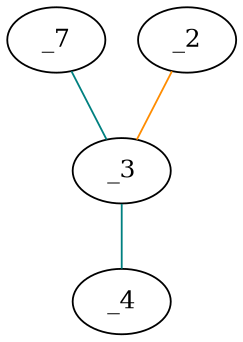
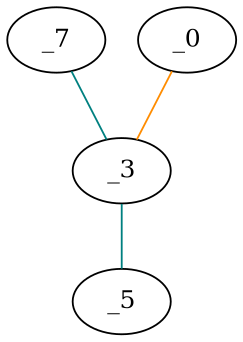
(187, 40) -> (187, 40)
(122, 302) -> (122, 302)
